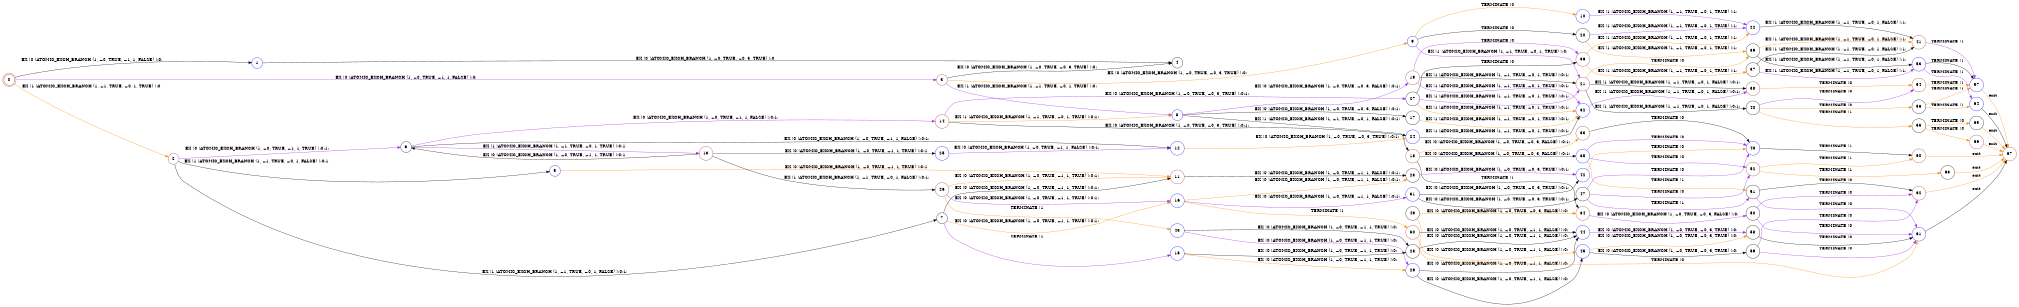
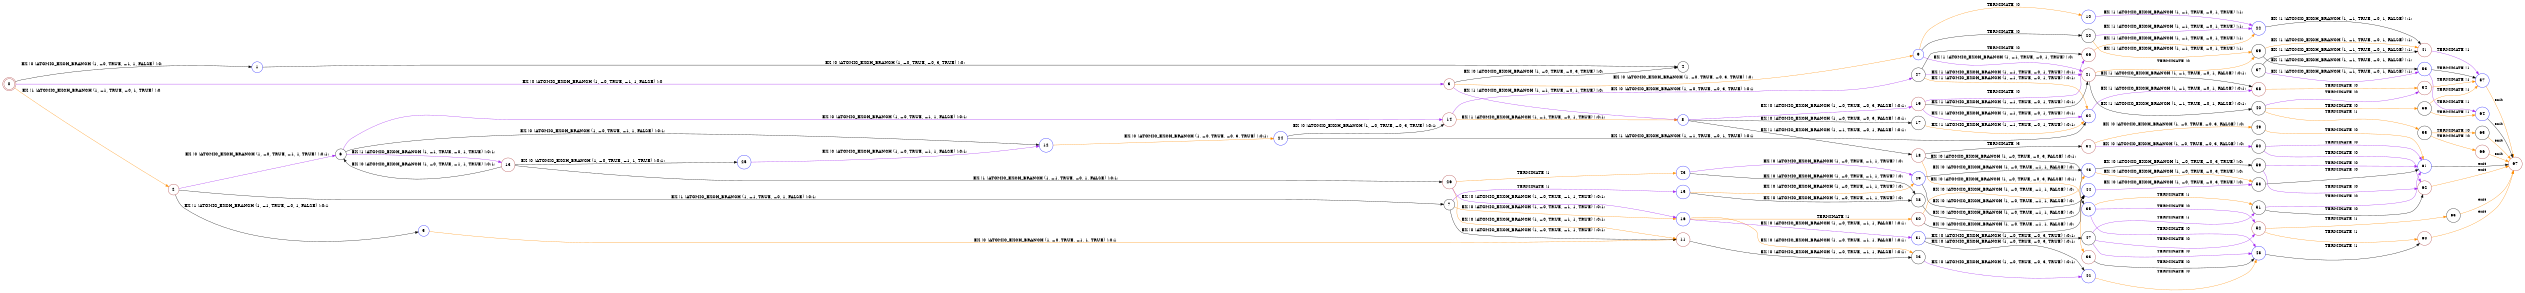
(1663, 77) -> none
(1176, 129) -> (1365, 134)
(1498, 178) -> (2003, 144)
(1496, 213) -> (2171, 129)
